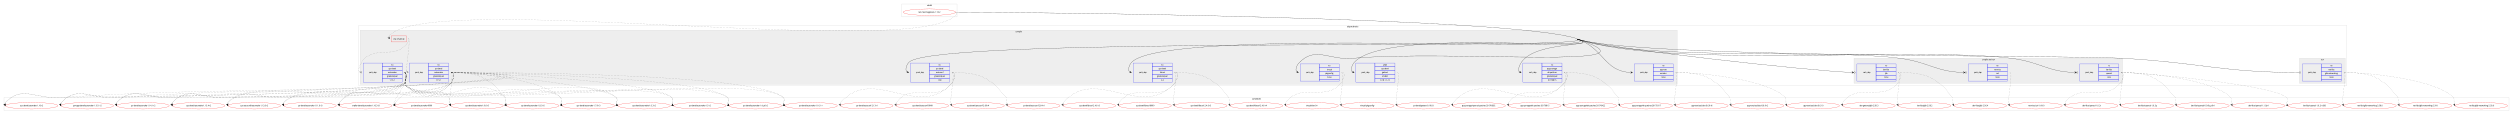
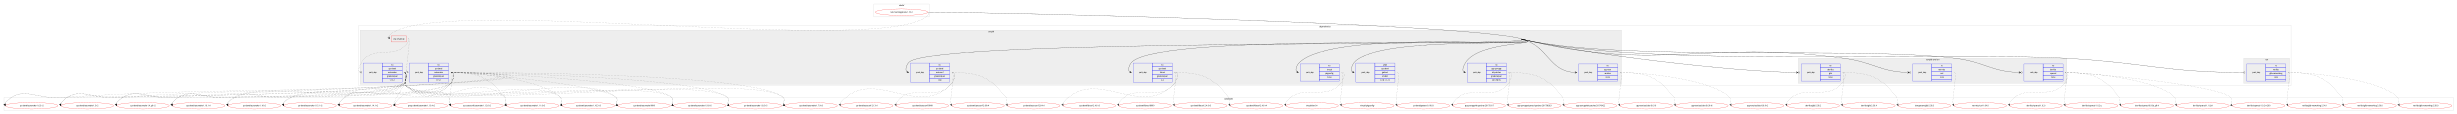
(87, 106) -> (310, 106)
(199, 106) -> (421, 106)
(366, 106) -> (588, 106)
(1535, 106) -> none
